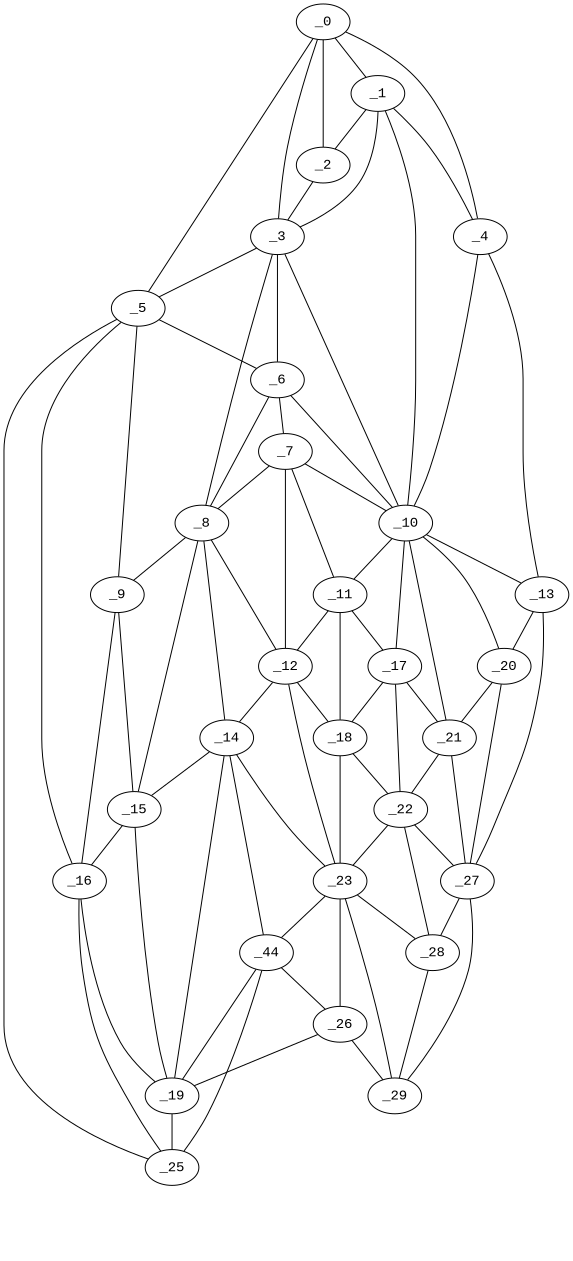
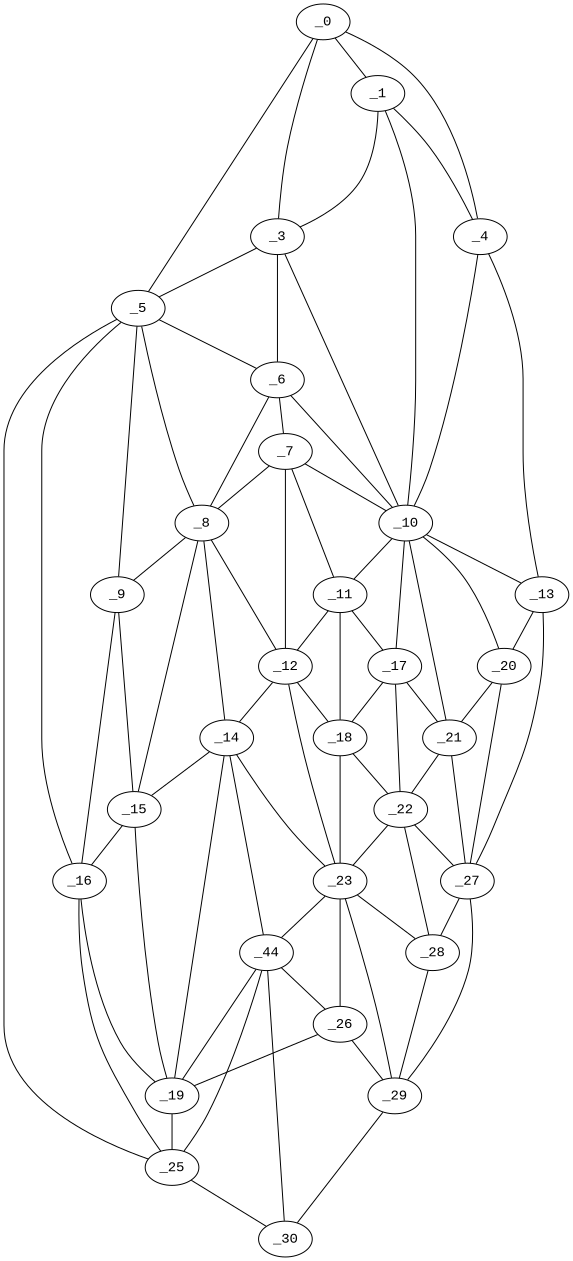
(323, 165) -> none
(237, 379) -> (163, 417)
none -> (285, 1239)
